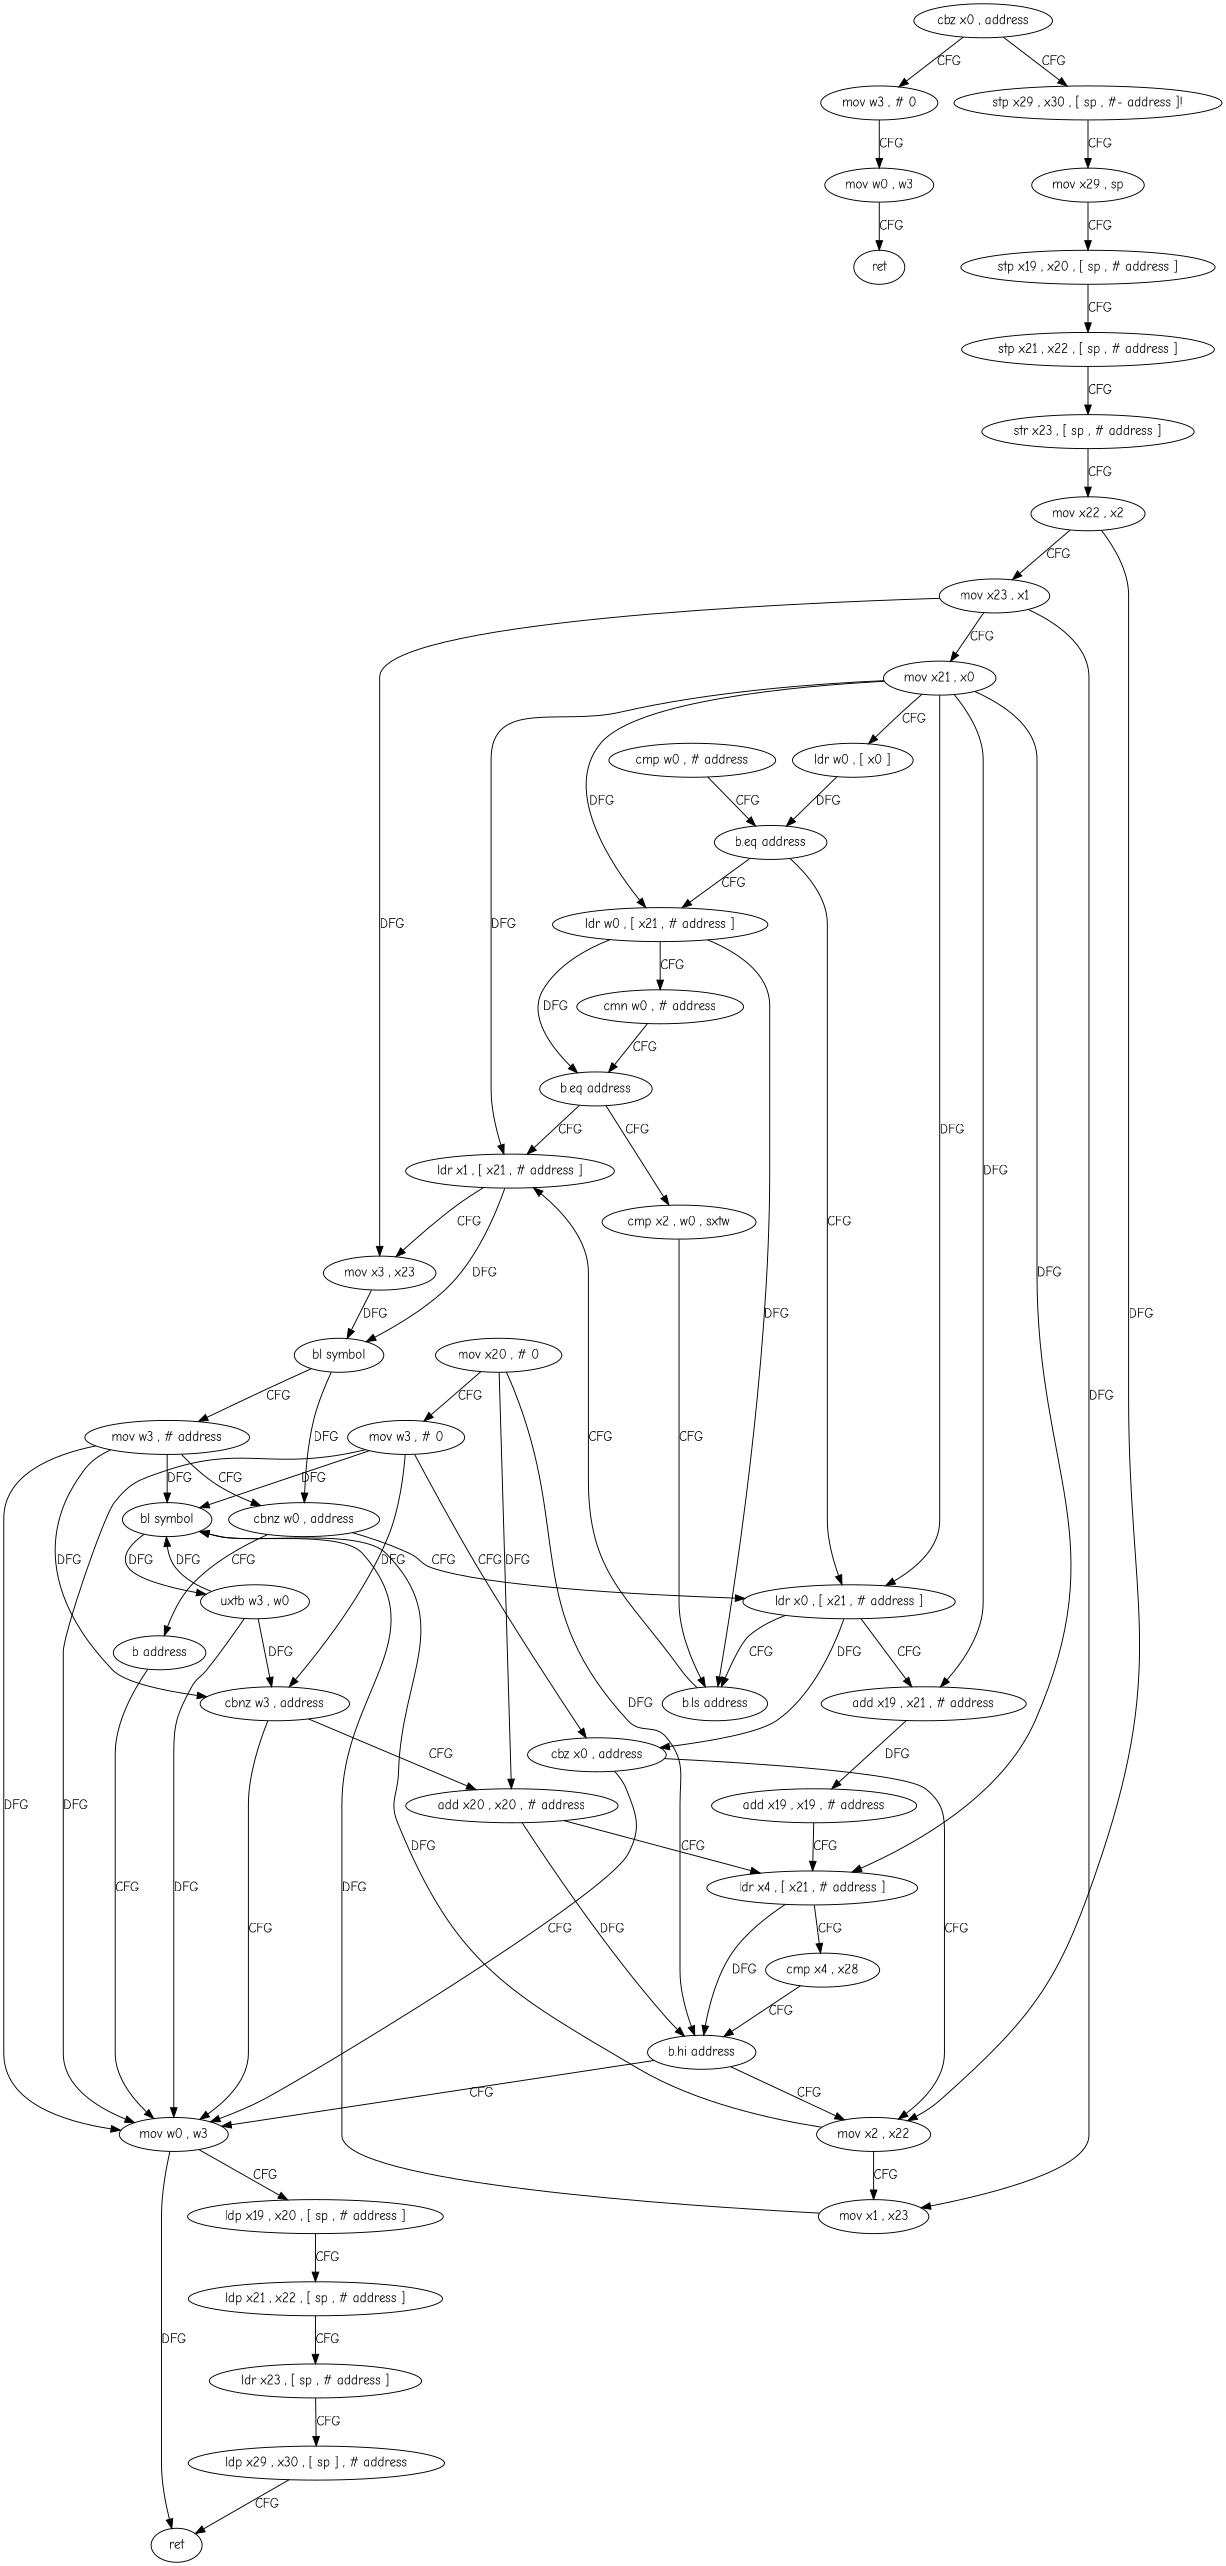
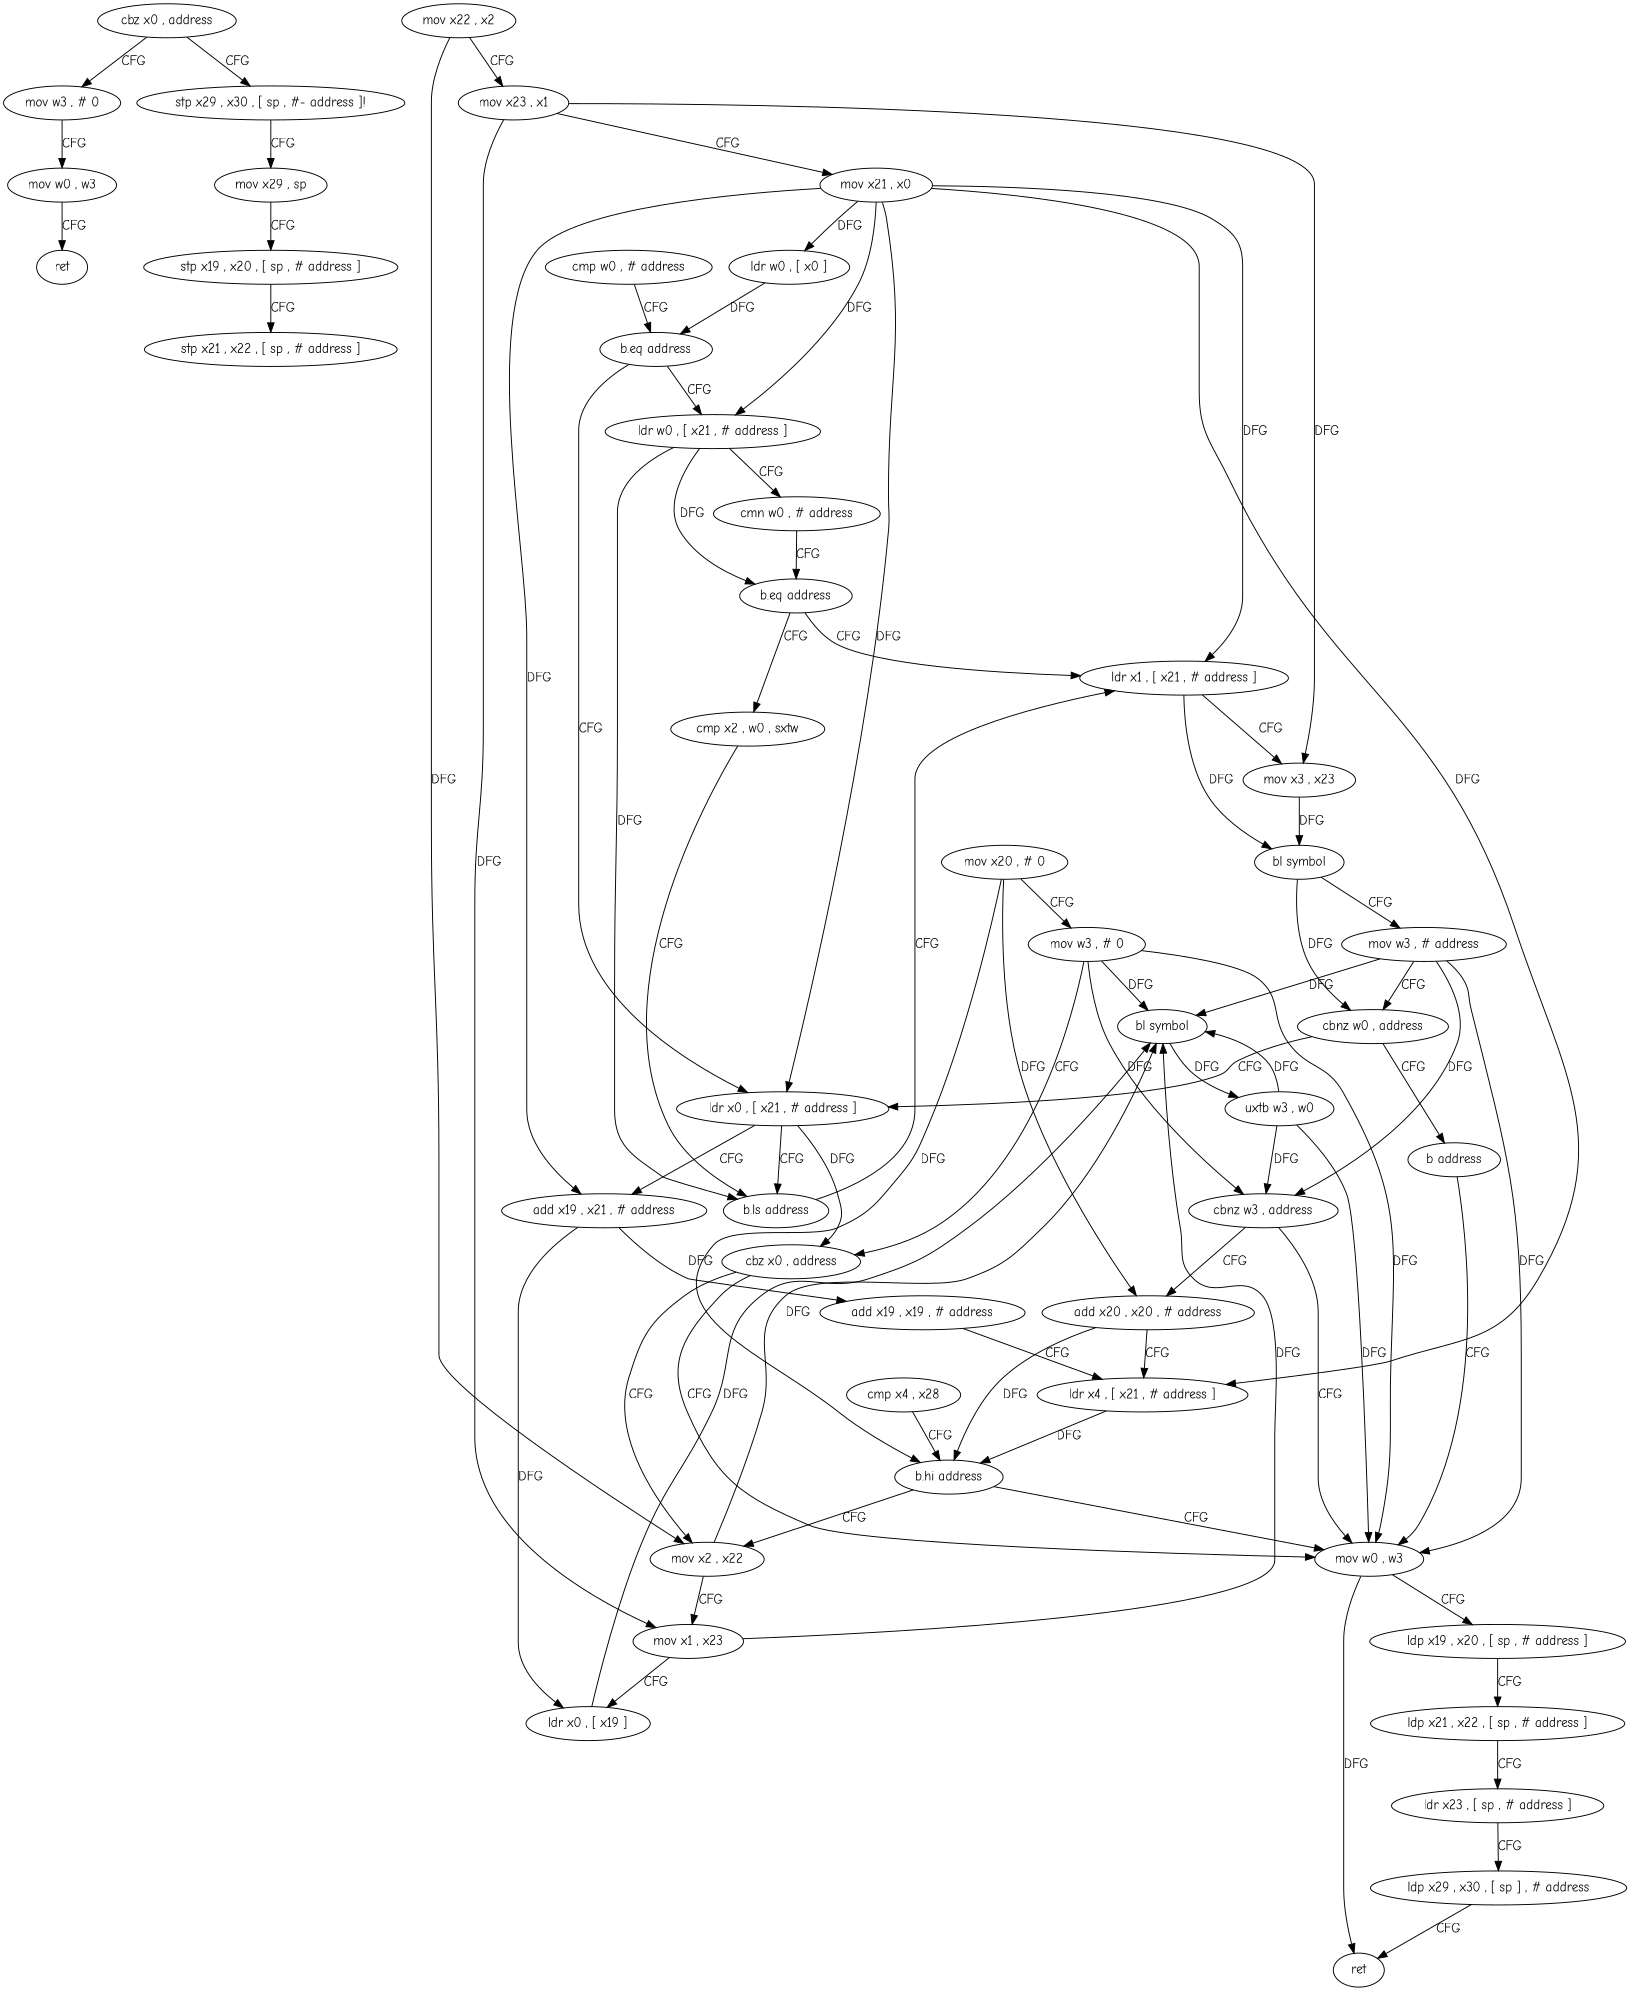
(1088, 432) -> none
(914, 719) -> (850, 226)
none -> (588, 1724)
(817, 1924) -> none
